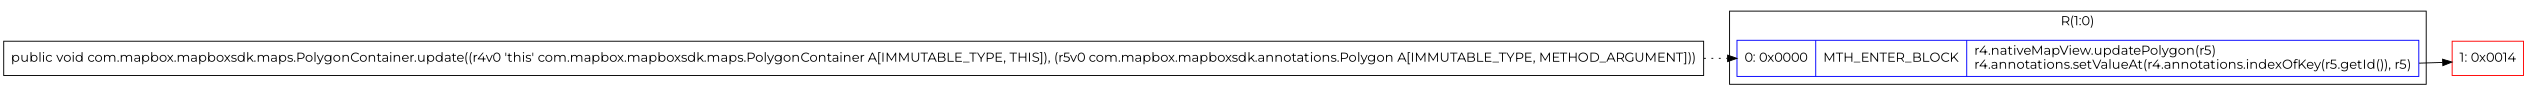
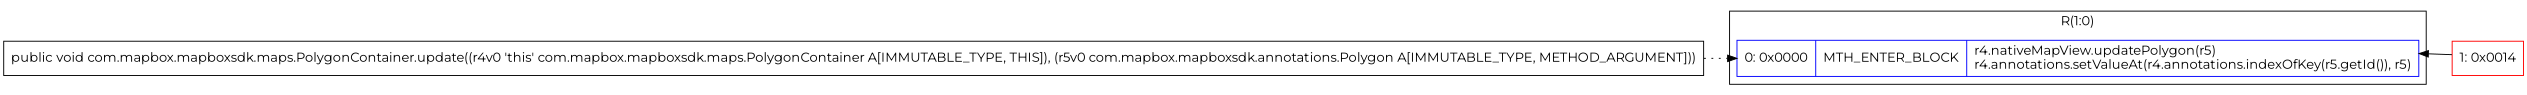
(2432, 63) -> (2440, 54)
